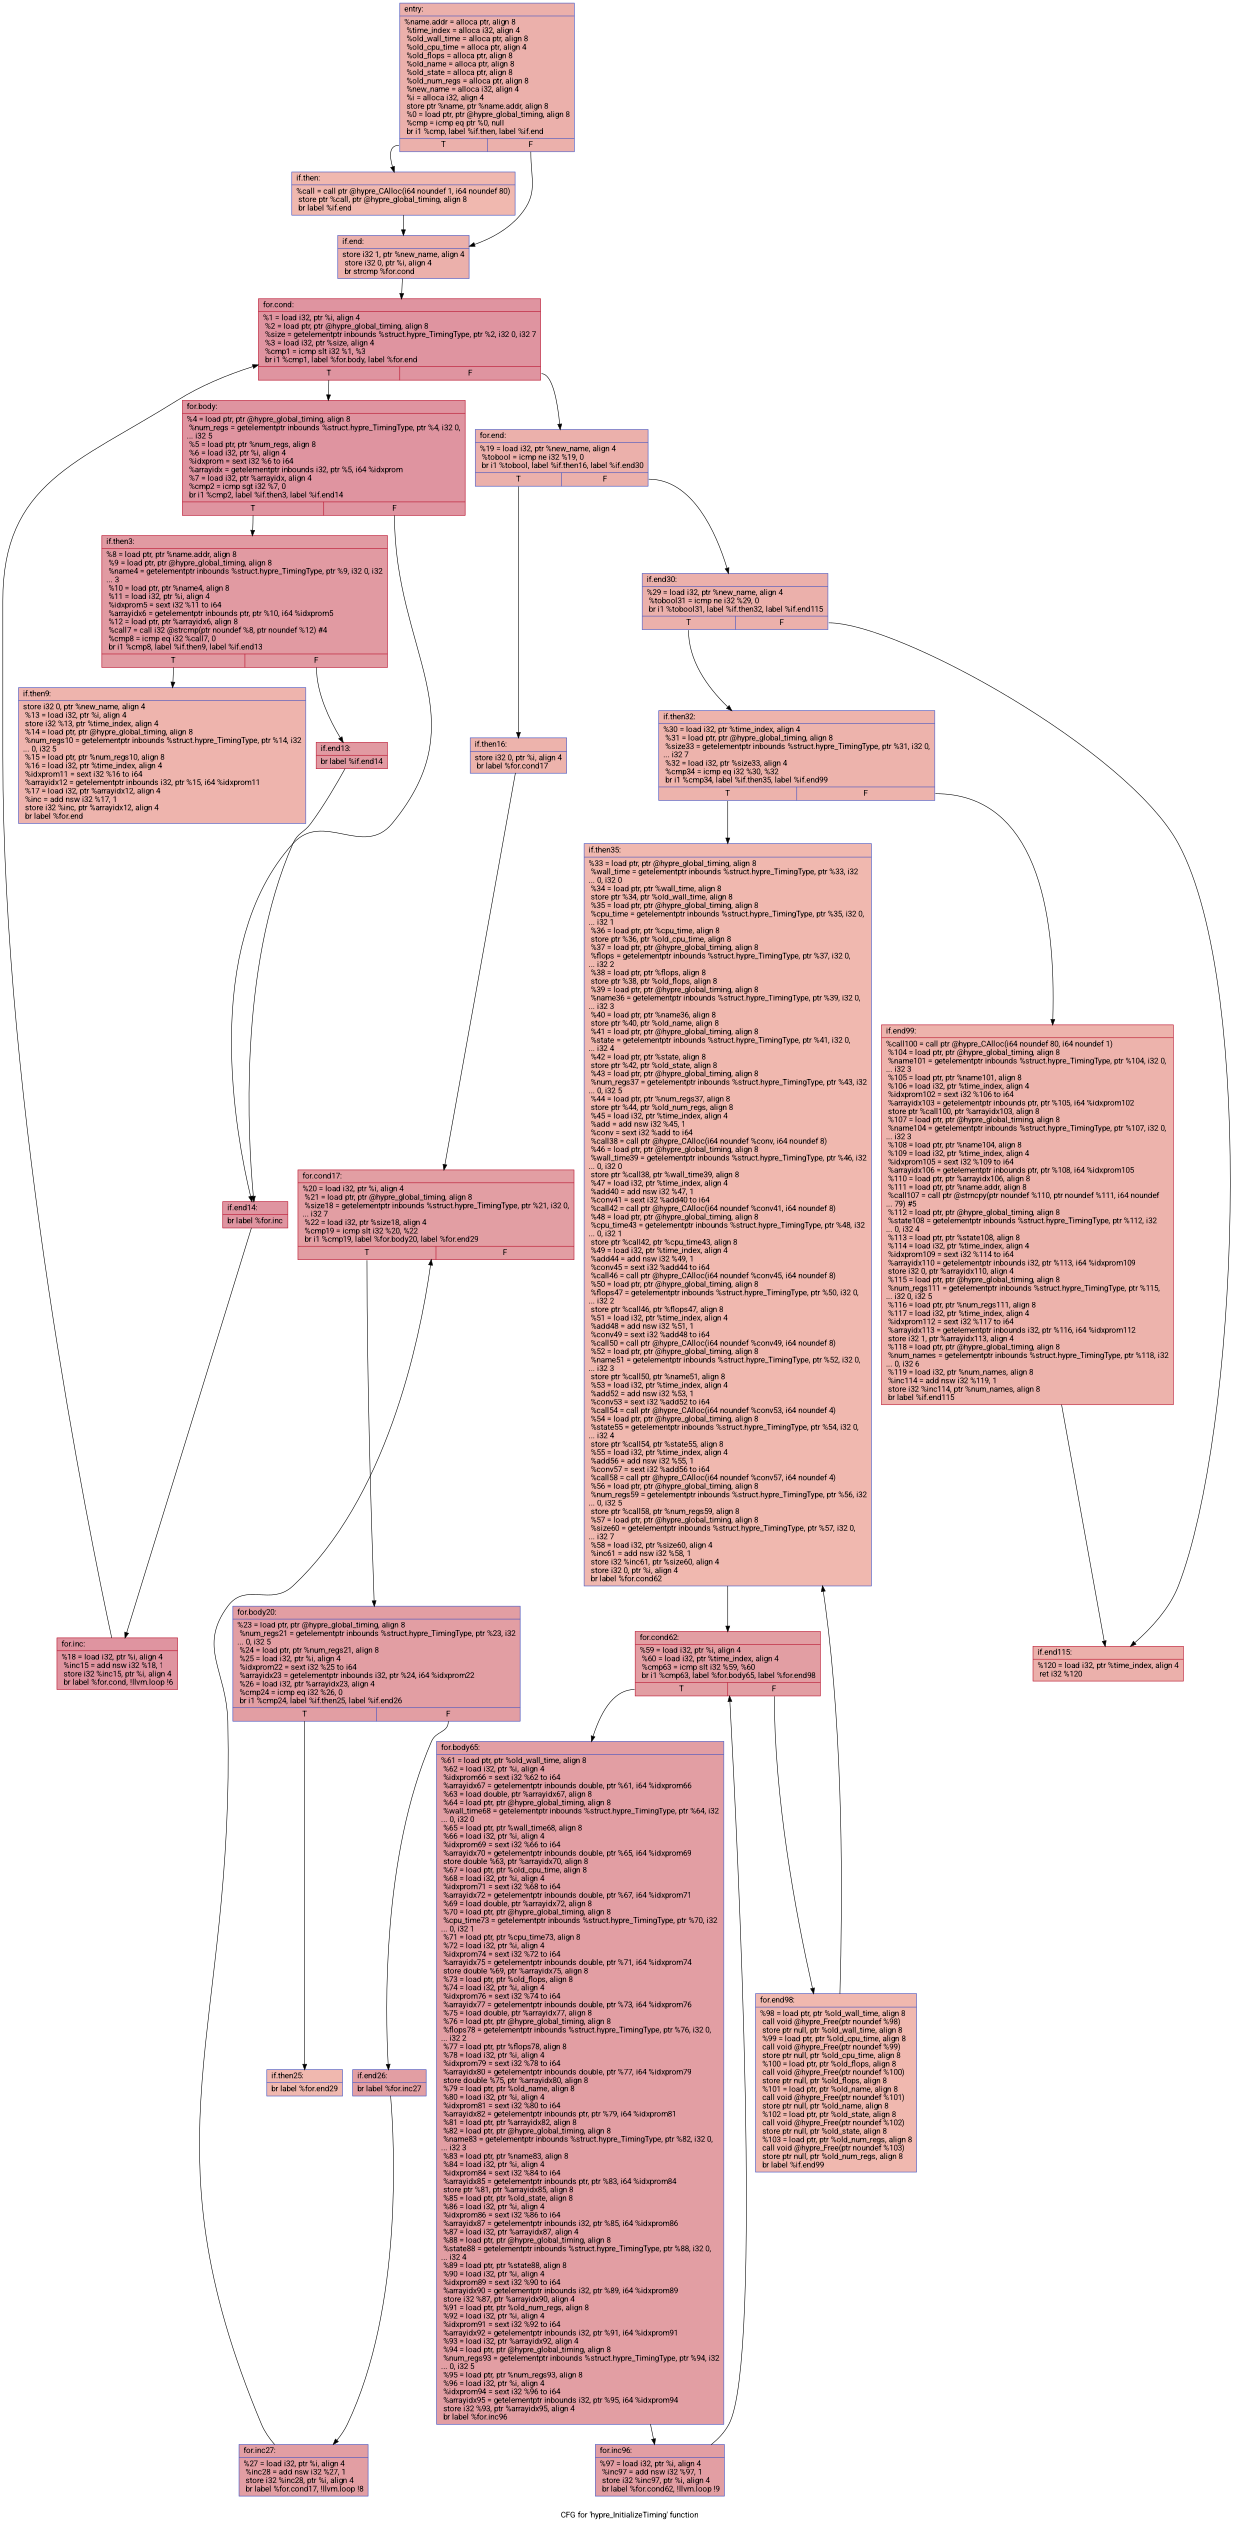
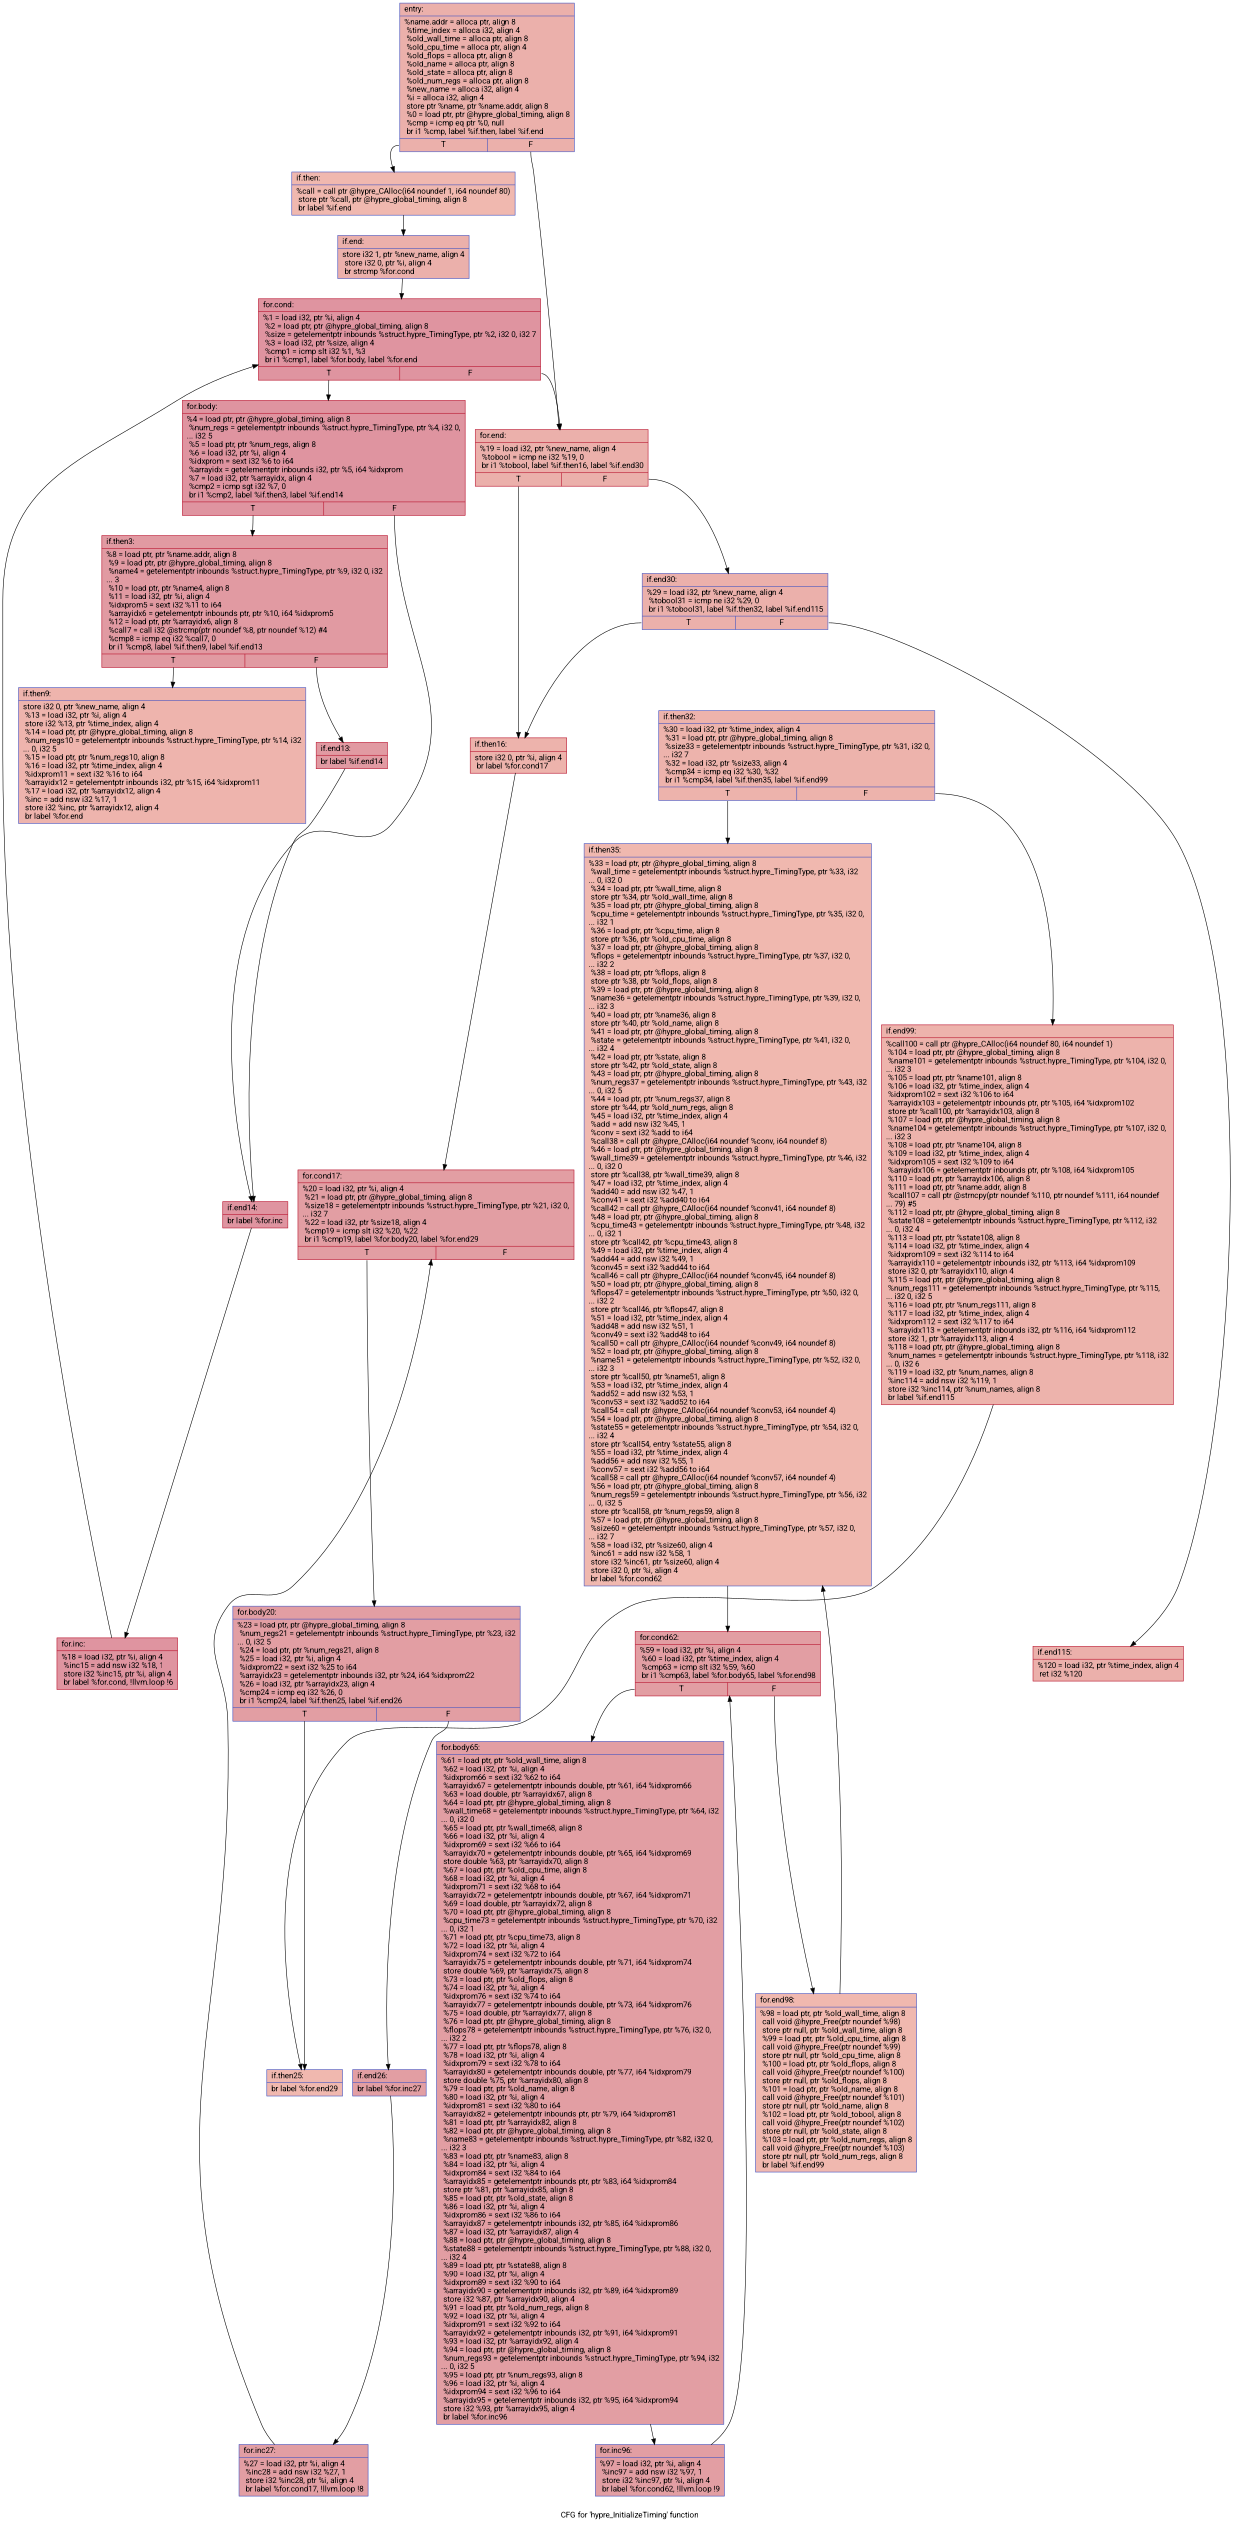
(524, 210) -> (546, 288)
(562, 458) -> (562, 458)
(700, 672) -> (570, 661)
(518, 756) -> (518, 756)
(656, 1444) -> (660, 1444)
(1083, 1523) -> (565, 1686)
(828, 2115) -> (831, 2115)
